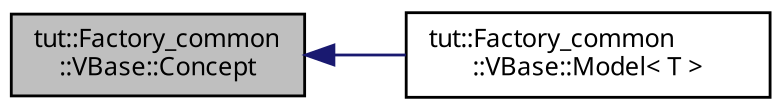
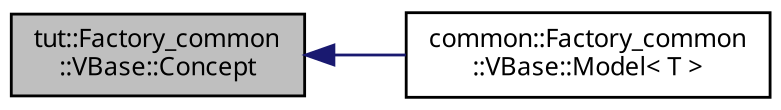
(588, 55) -> (588, 55)
